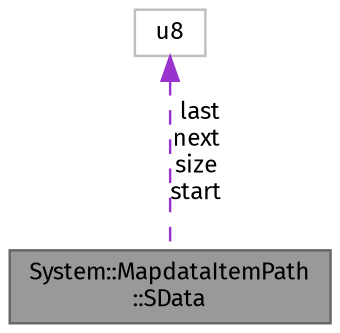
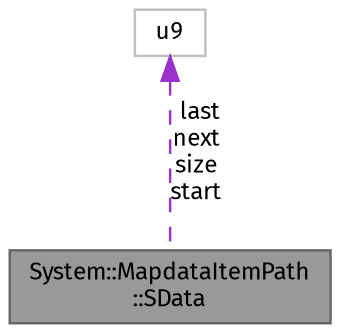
(170, 33) -> (170, 33)
